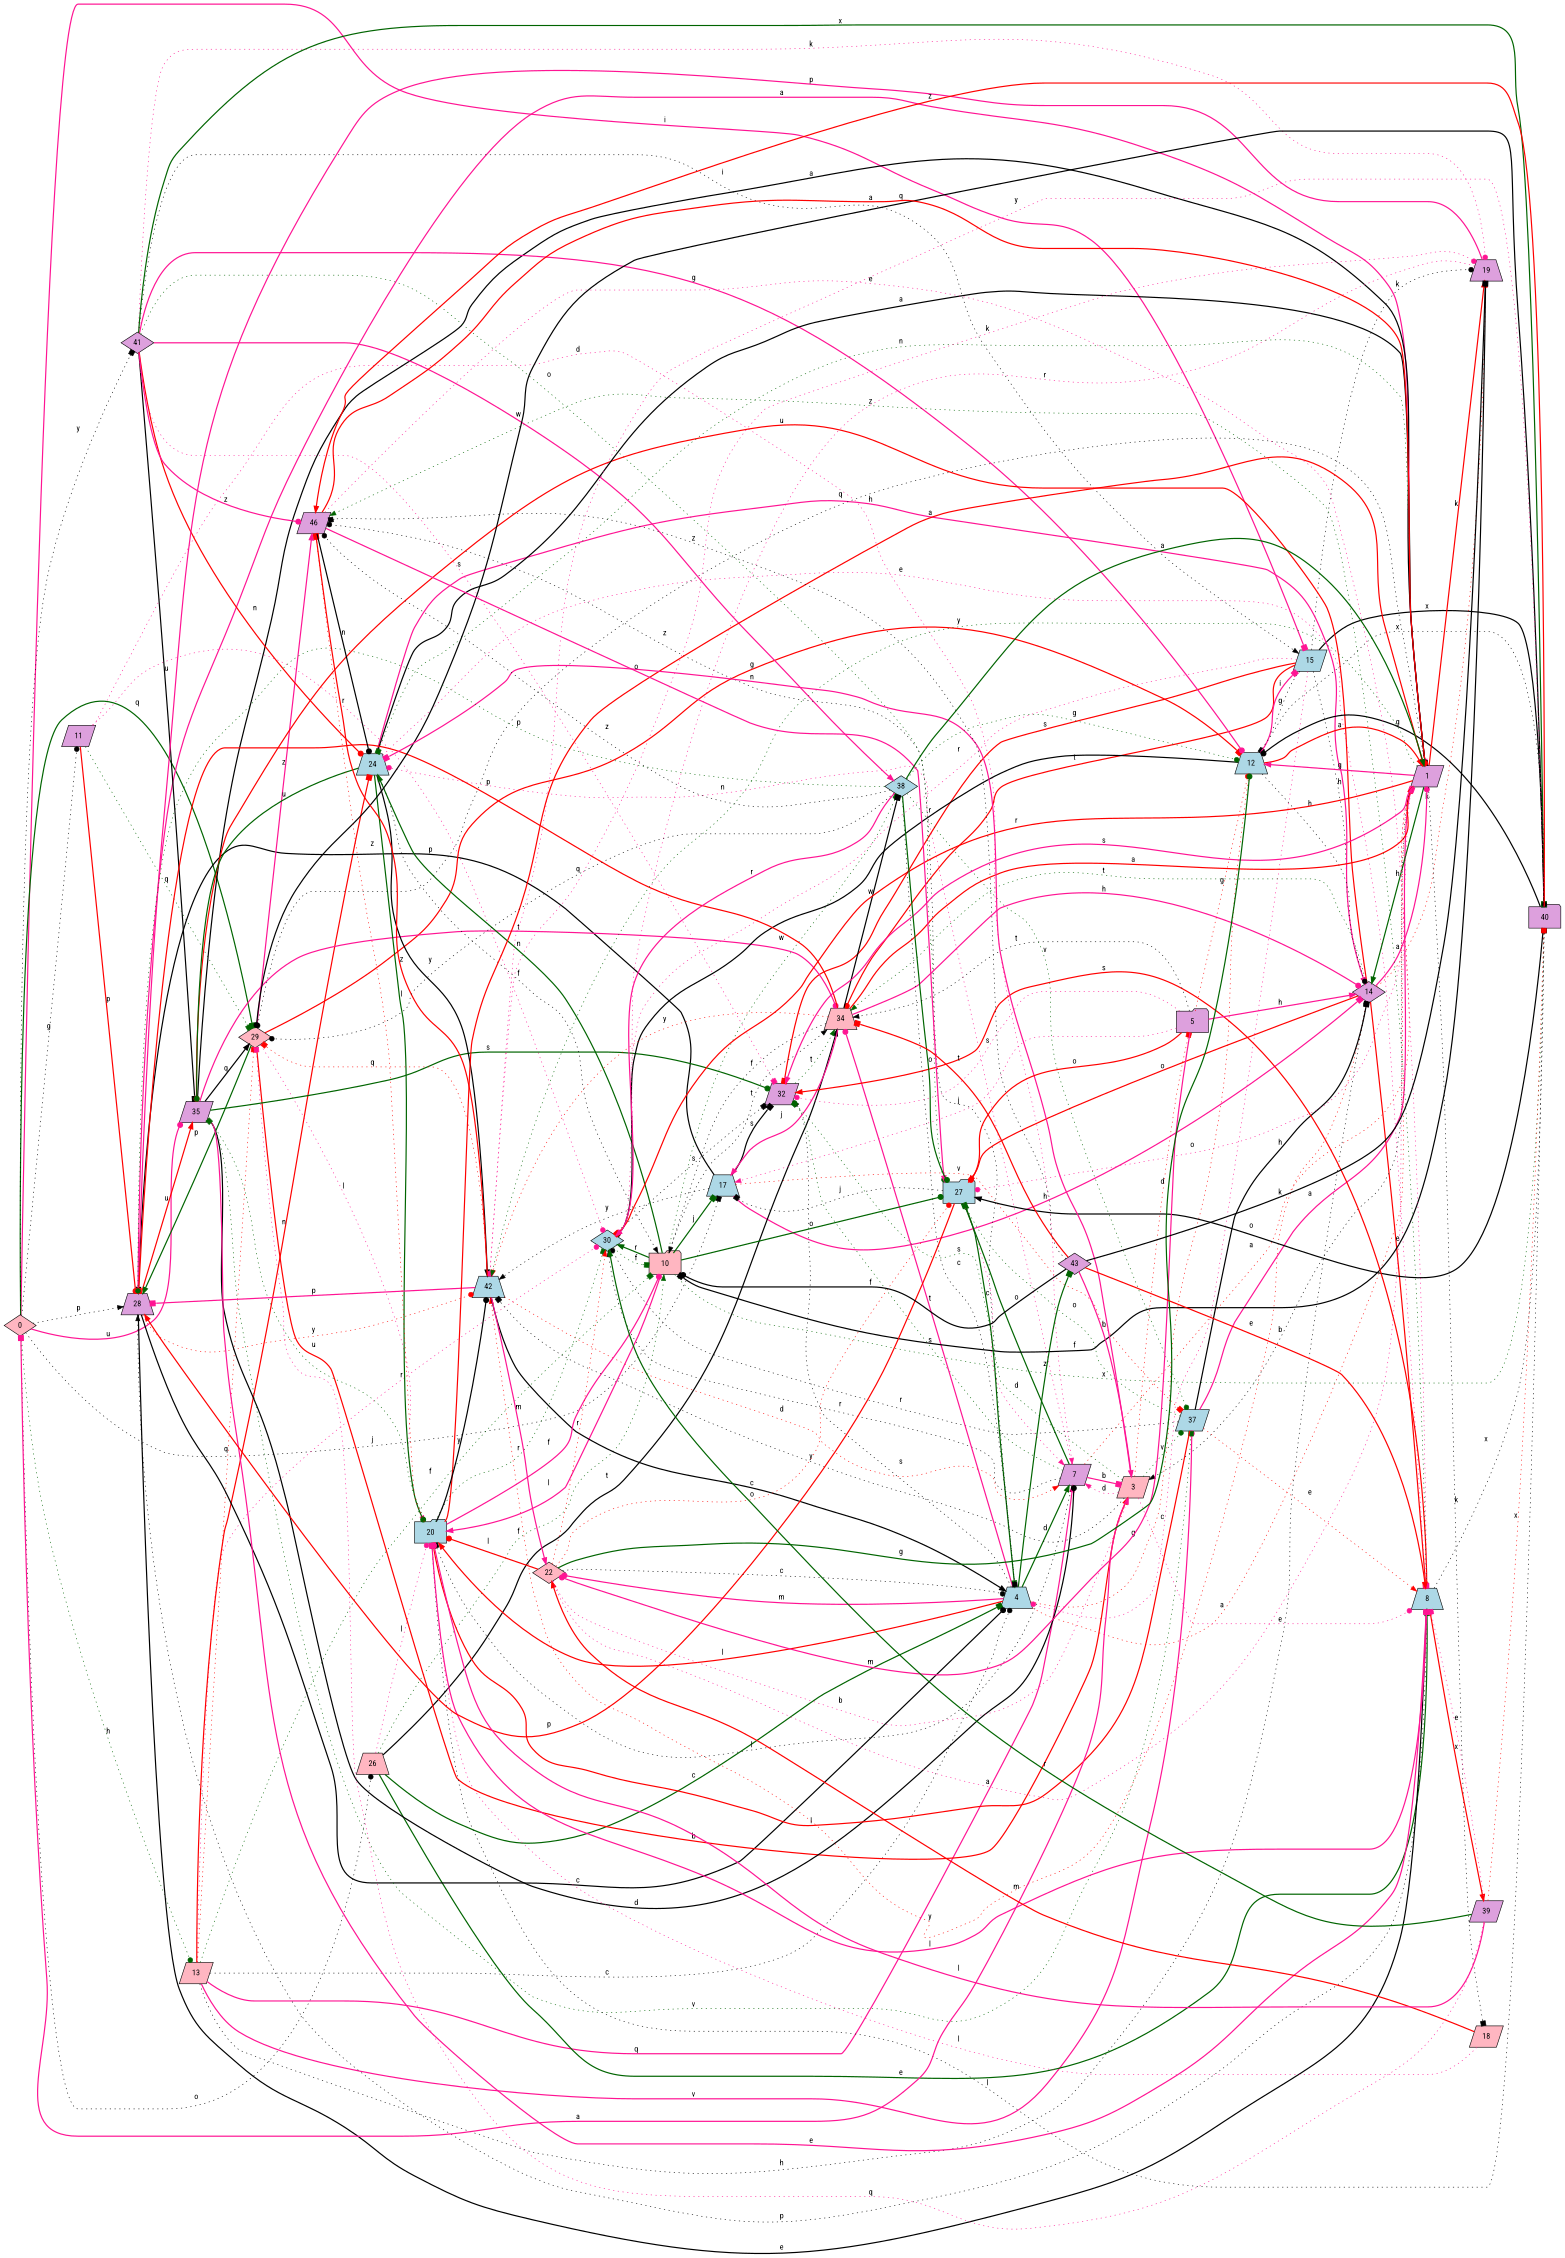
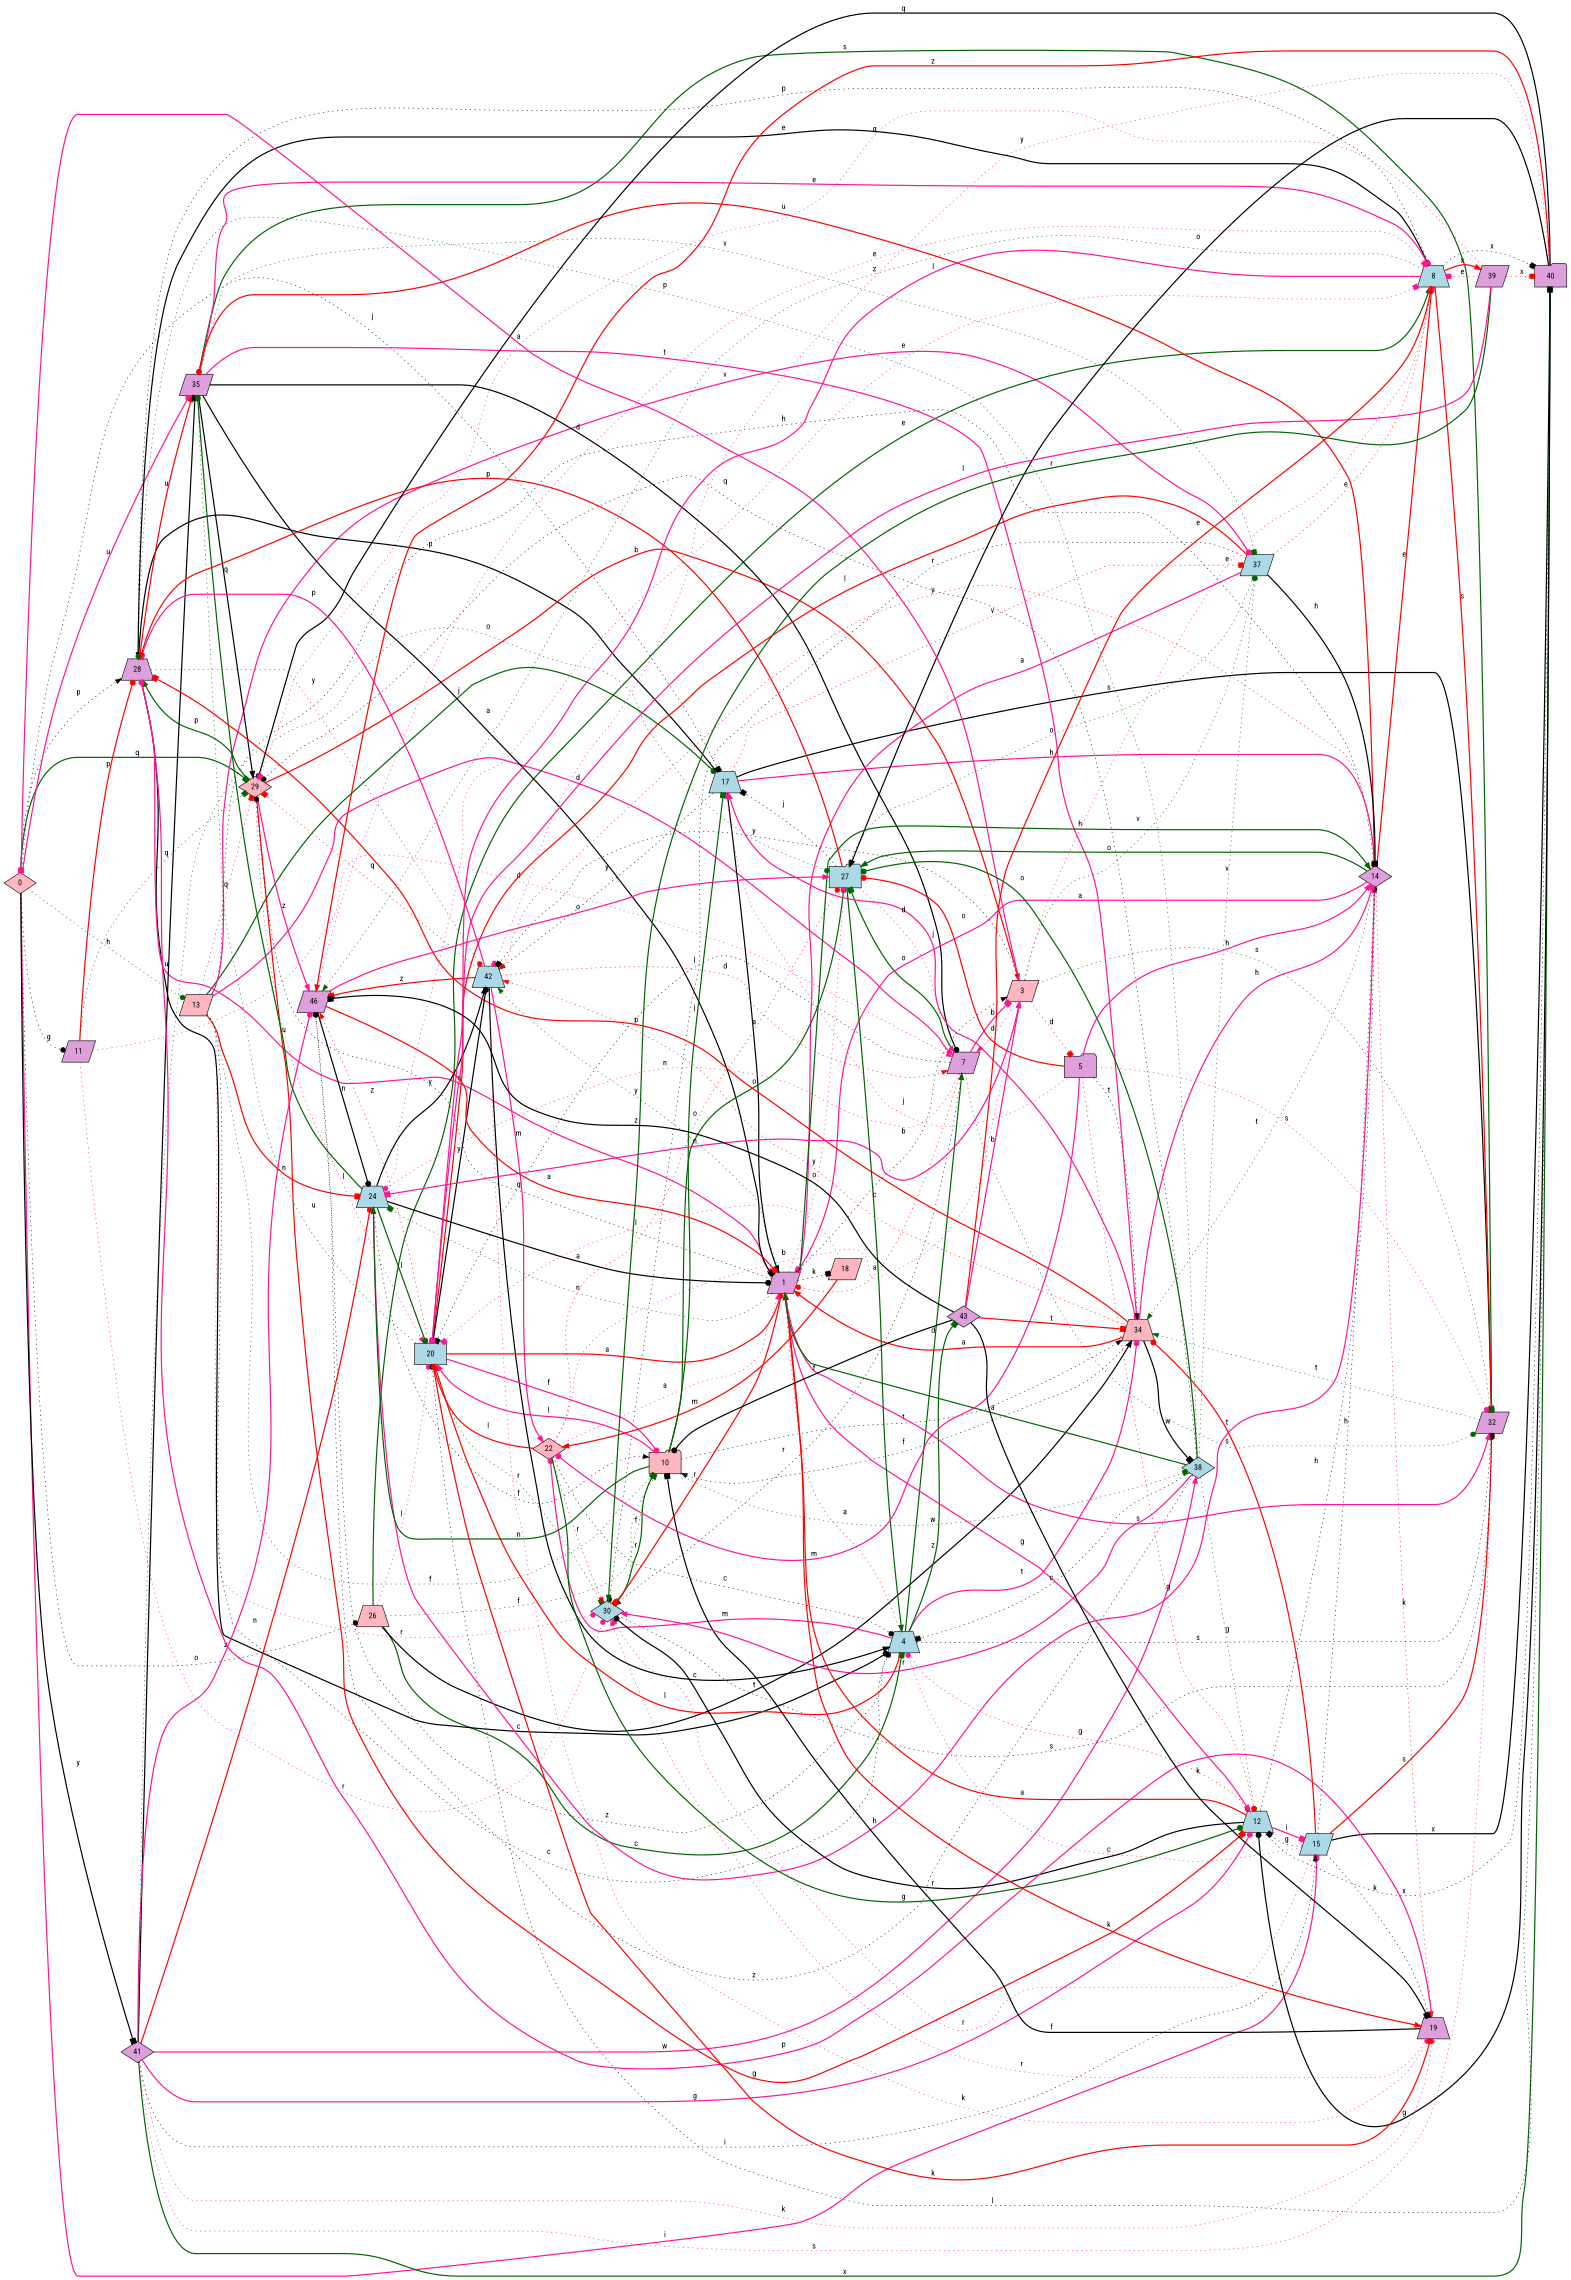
(922, 665) -> (648, 1126)
none -> (421, 731)
(26, 827) -> (39, 1586)
none -> (752, 1018)
(1156, 1073) -> (1105, 852)
(1301, 1383) -> none
(636, 2049) -> (578, 778)
none -> (732, 2077)
